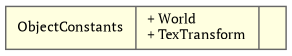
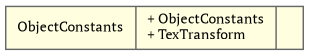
(172, 19) -> (206, 19)
